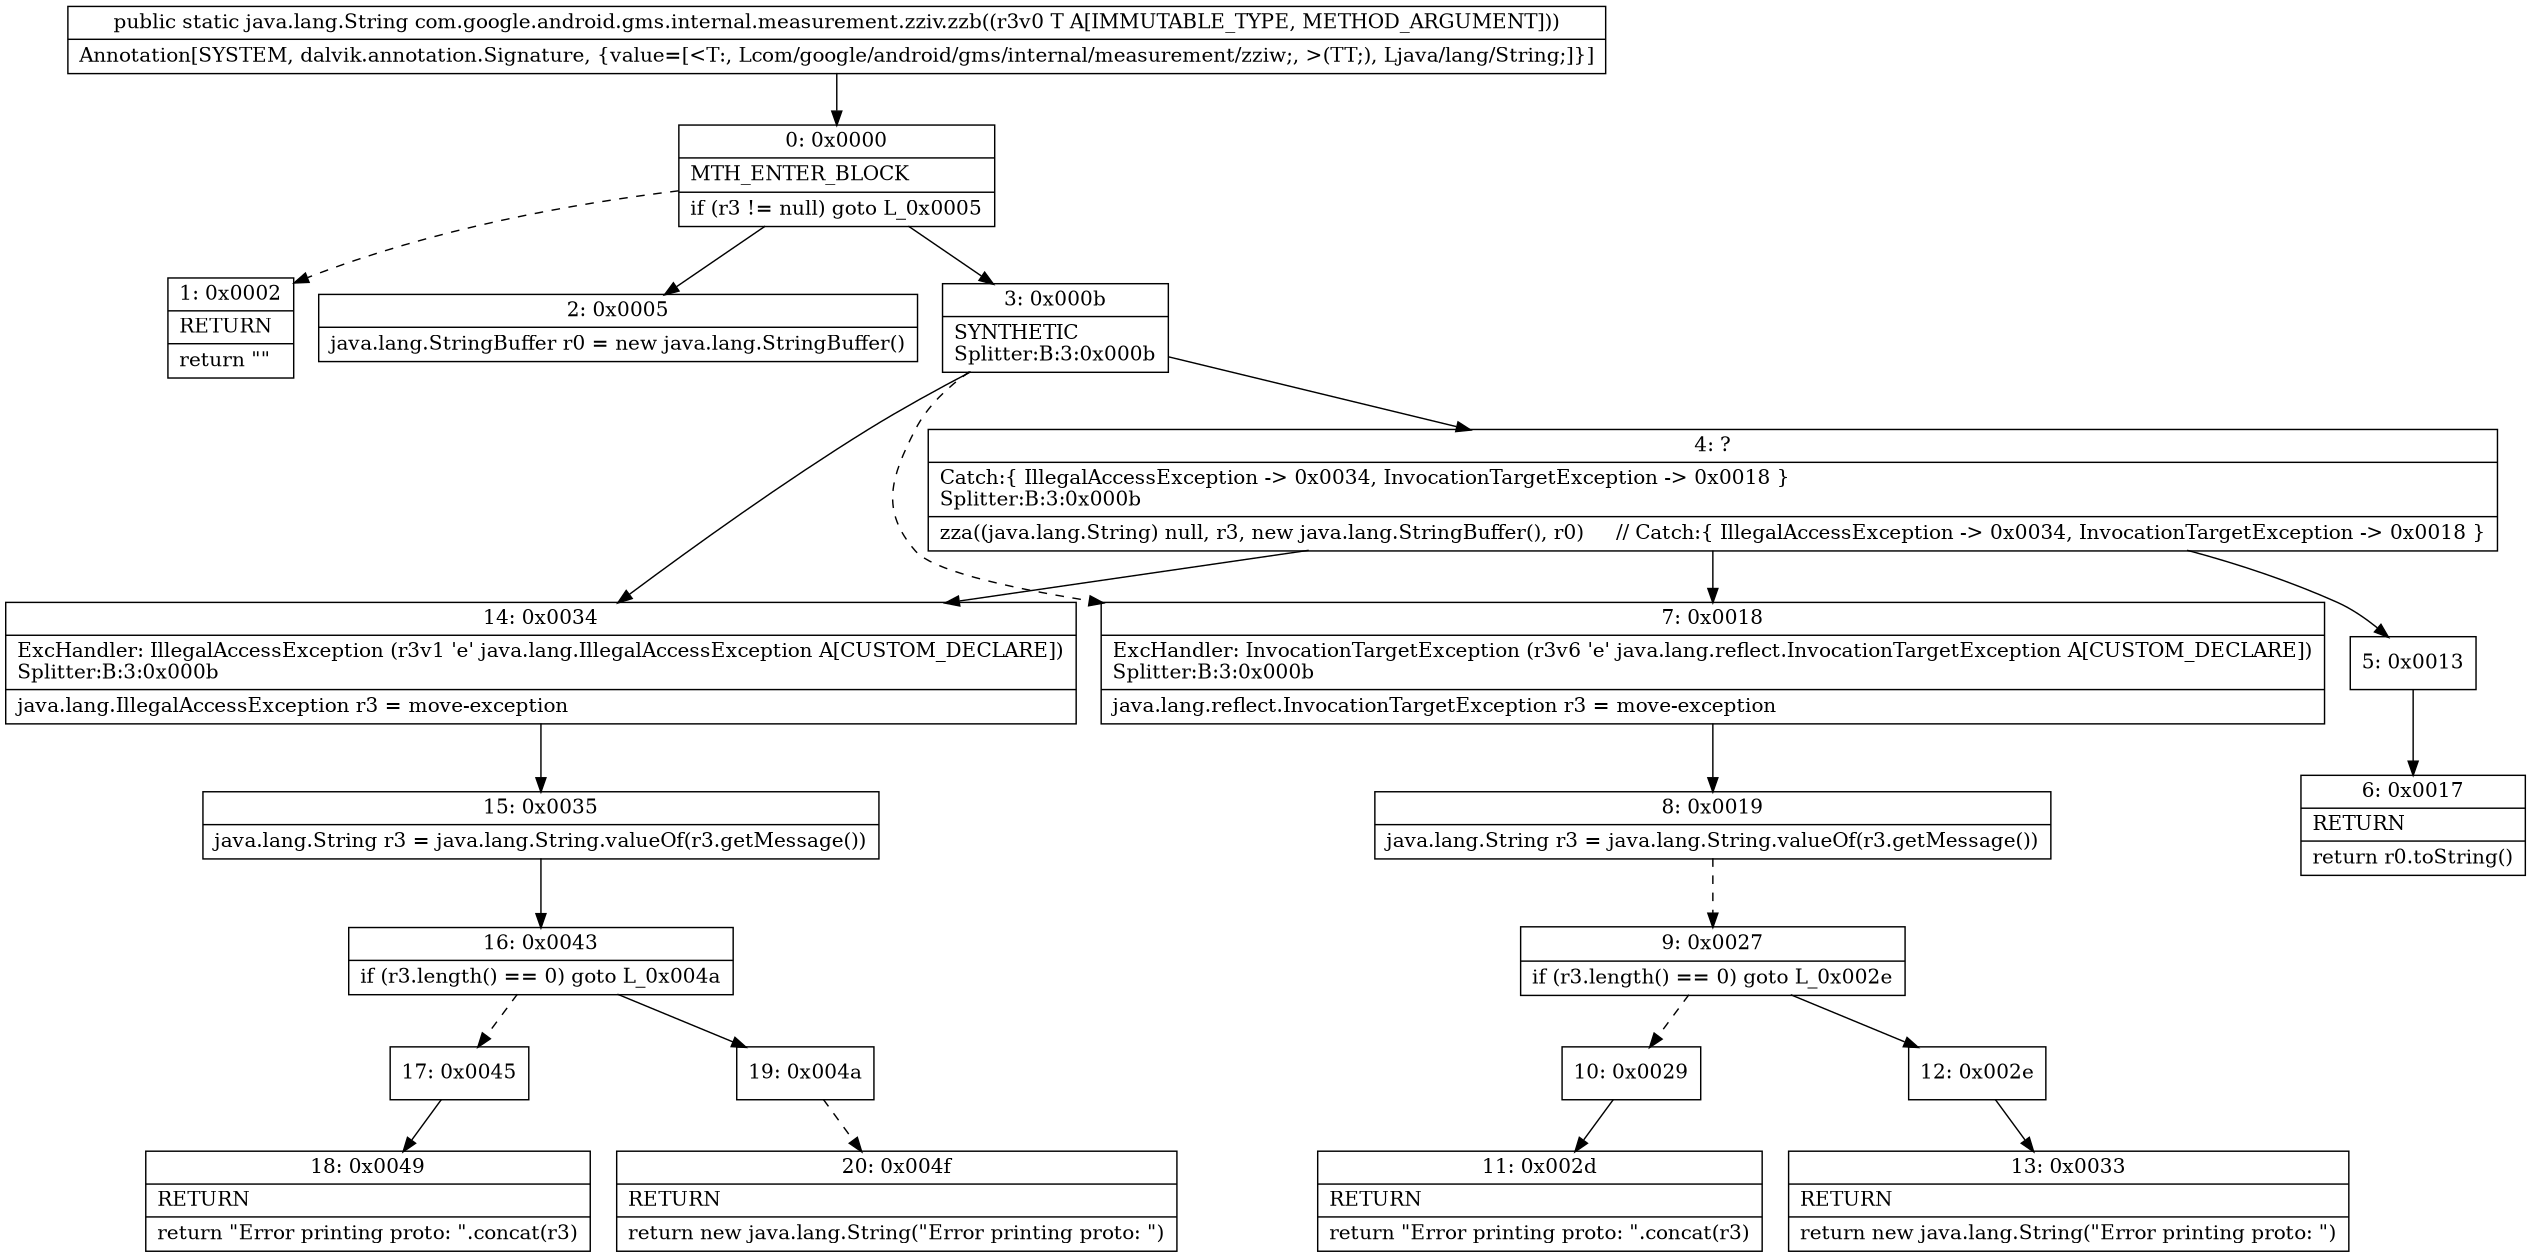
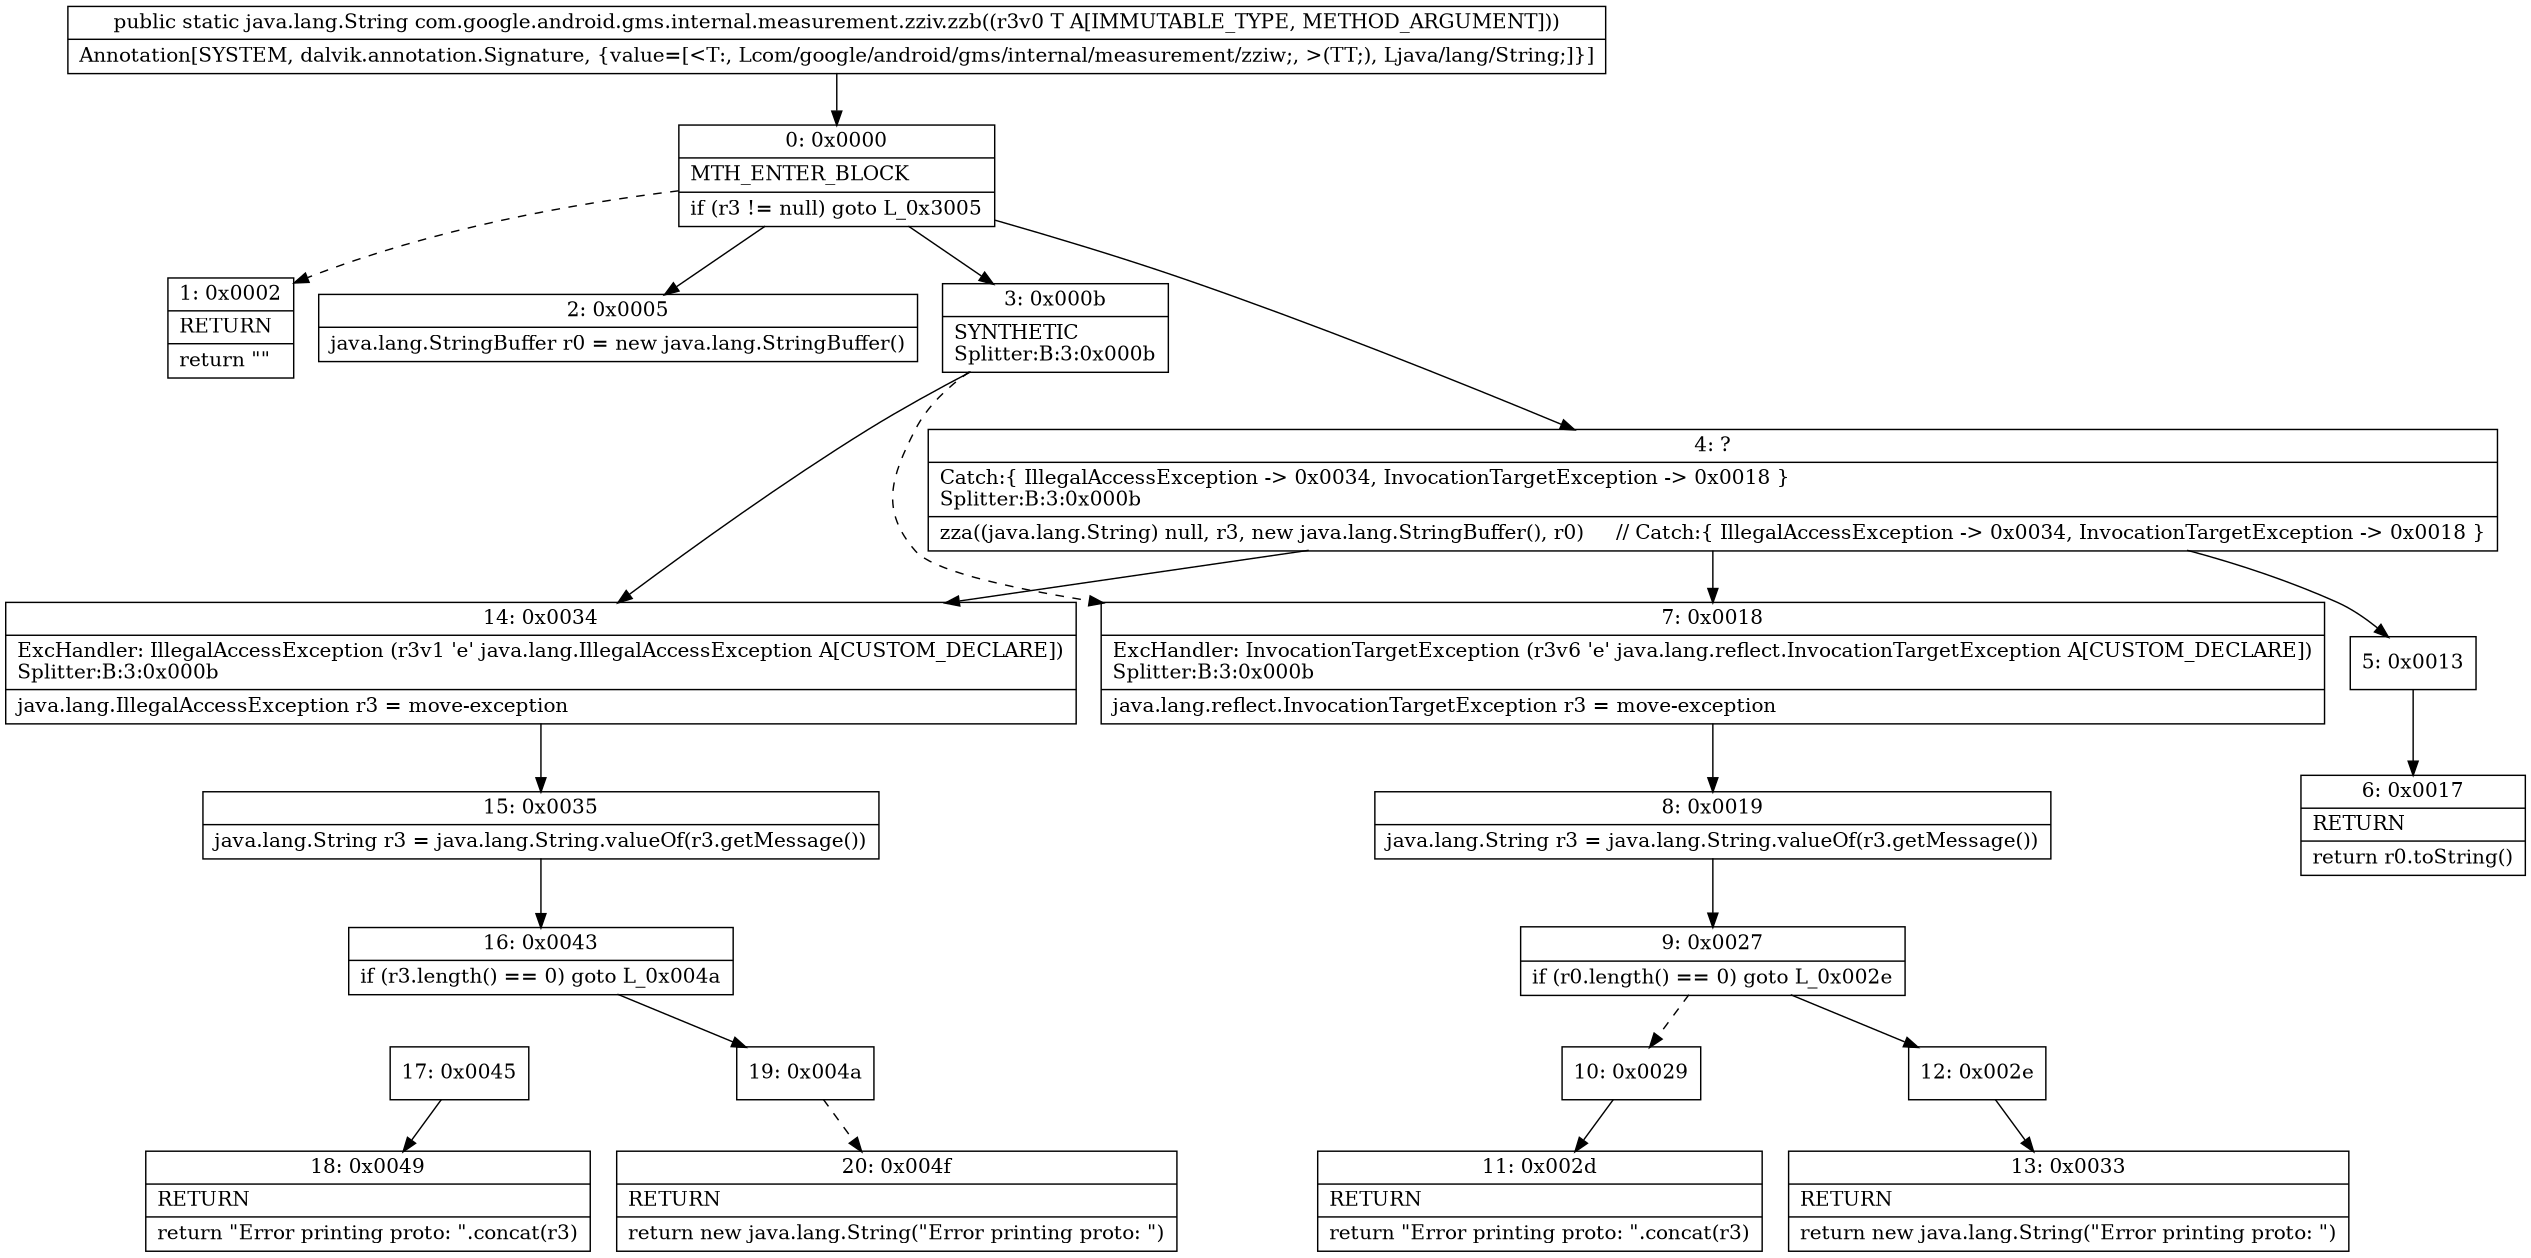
(837, 209) -> (837, 209)
(1313, 392) -> (1281, 314)
(1713, 886) -> (1713, 886)
(1713, 978) -> (1713, 978)
(502, 1015) -> none
